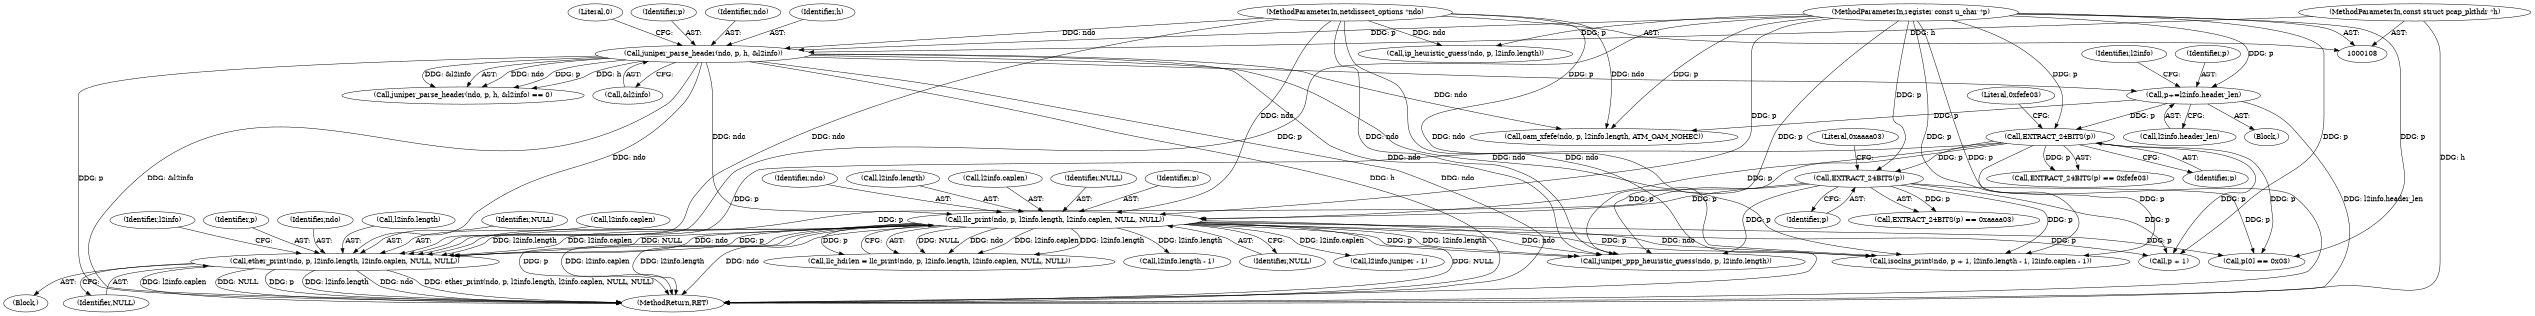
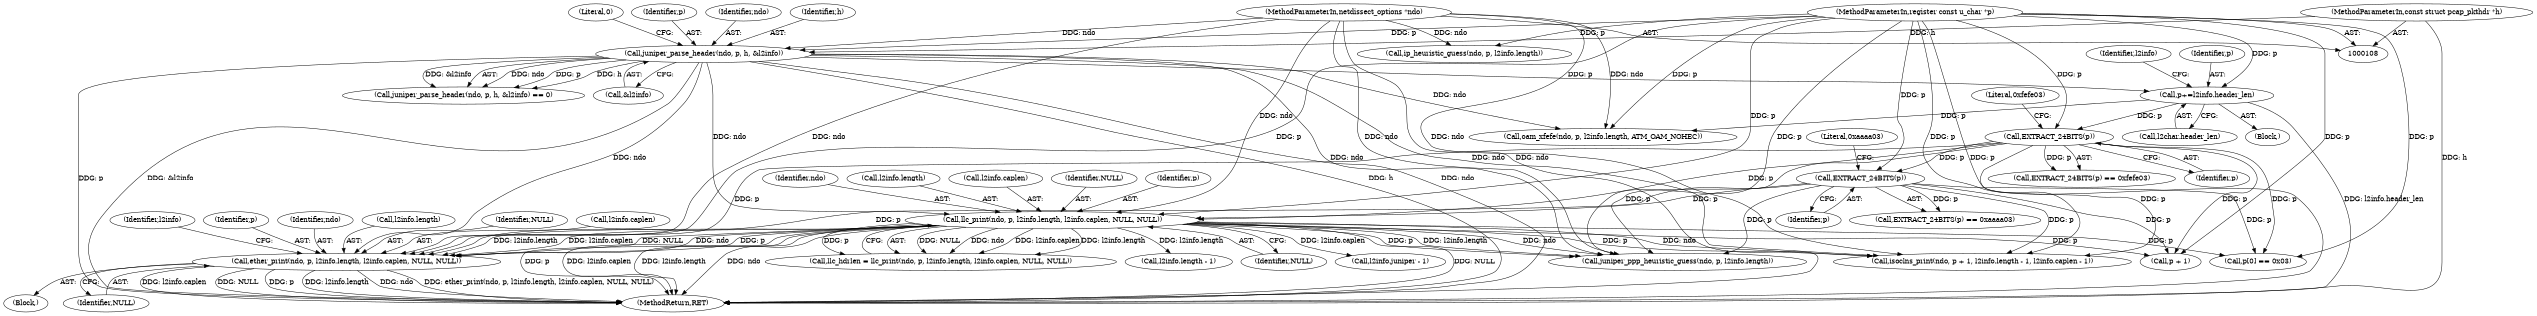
(2180, 137) -> (2180, 137)
